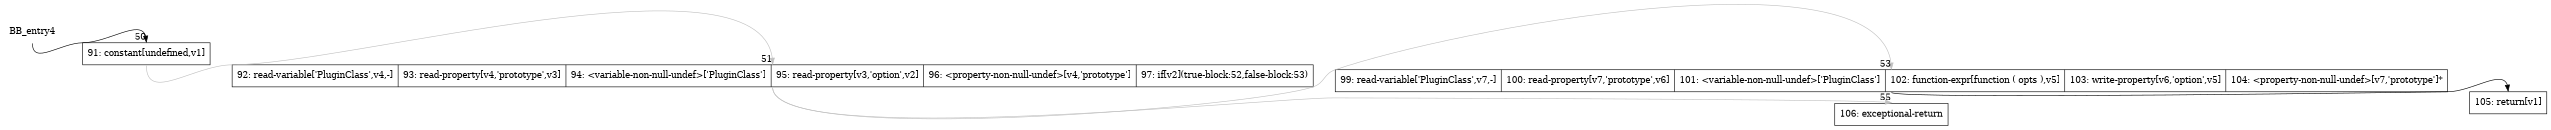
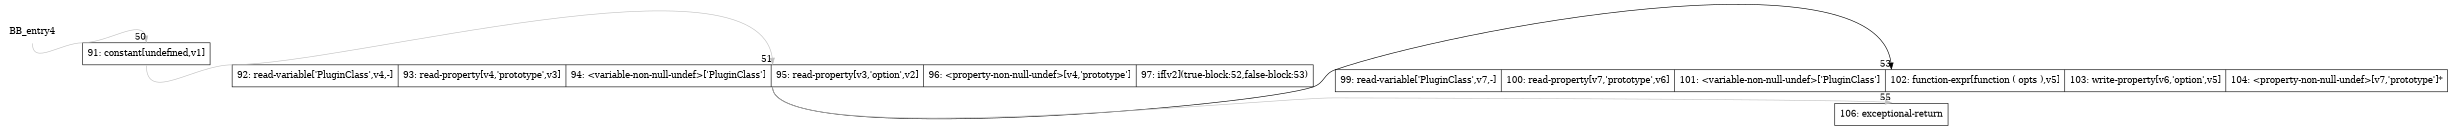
(87, 42) -> (87, 42)
(1338, 69) -> (1338, 69)
(2508, 103) -> none
